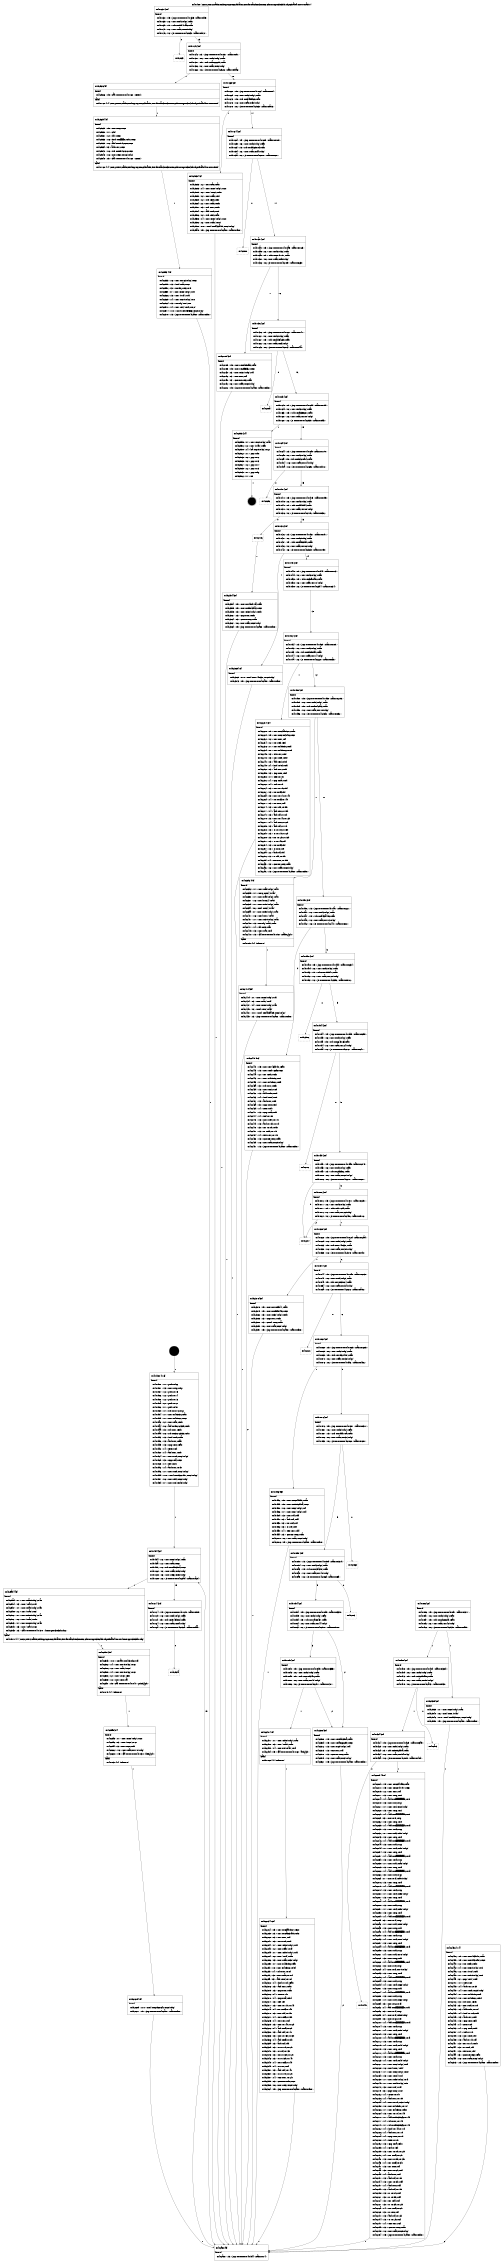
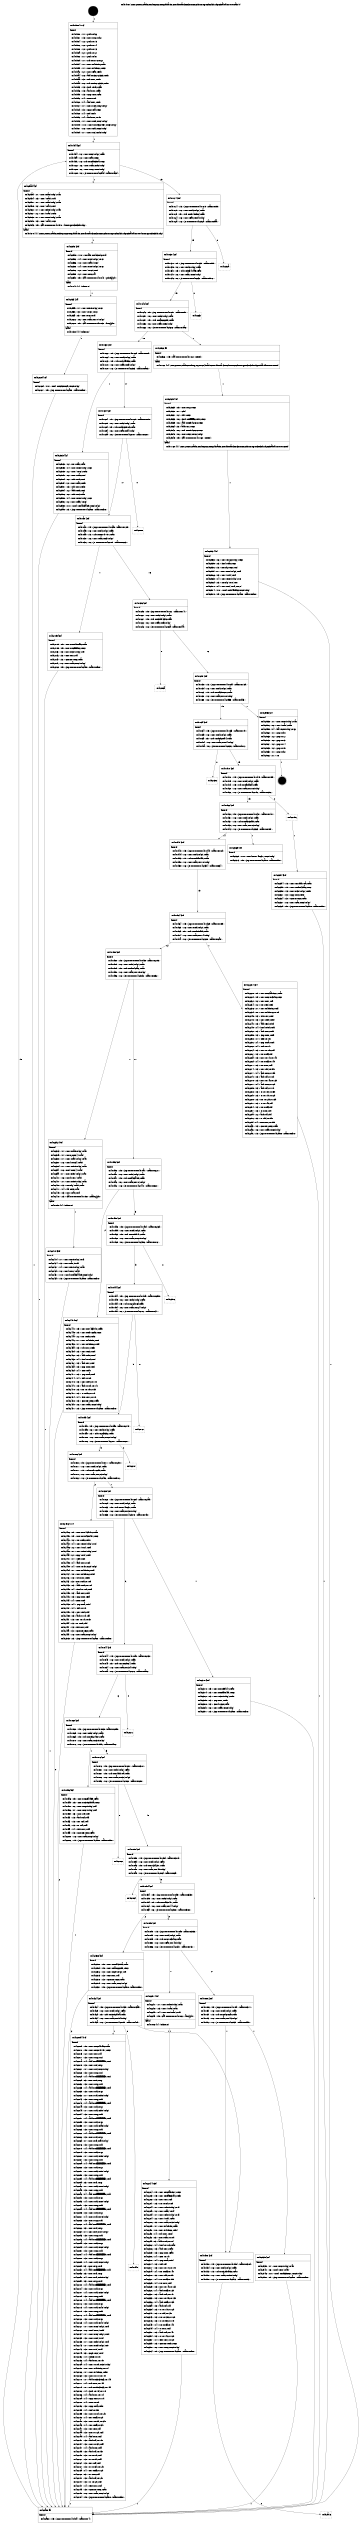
none -> (191, 238)
(311, 1227) -> (93, 1501)
(231, 1463) -> none
(323, 1707) -> (197, 1972)
(410, 1709) -> (235, 2108)
